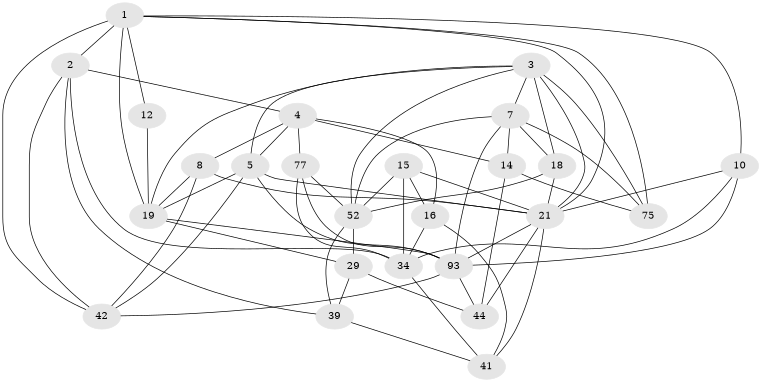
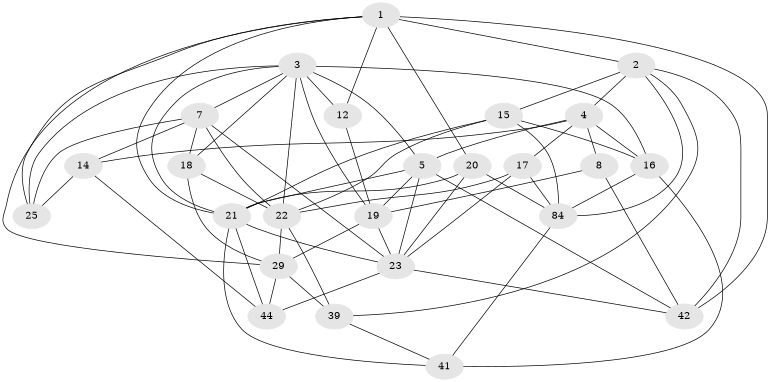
none -> (496, 77)
none -> (320, 91)
none -> (565, 92)
(121, 117) -> (50, 126)
(301, 166) -> (523, 166)
(740, 166) -> (472, 166)
(551, 191) -> (210, 232)
(362, 198) -> none
(353, 216) -> (282, 216)
(648, 216) -> (32, 216)
(404, 266) -> (558, 216)
(454, 266) -> (396, 266)
